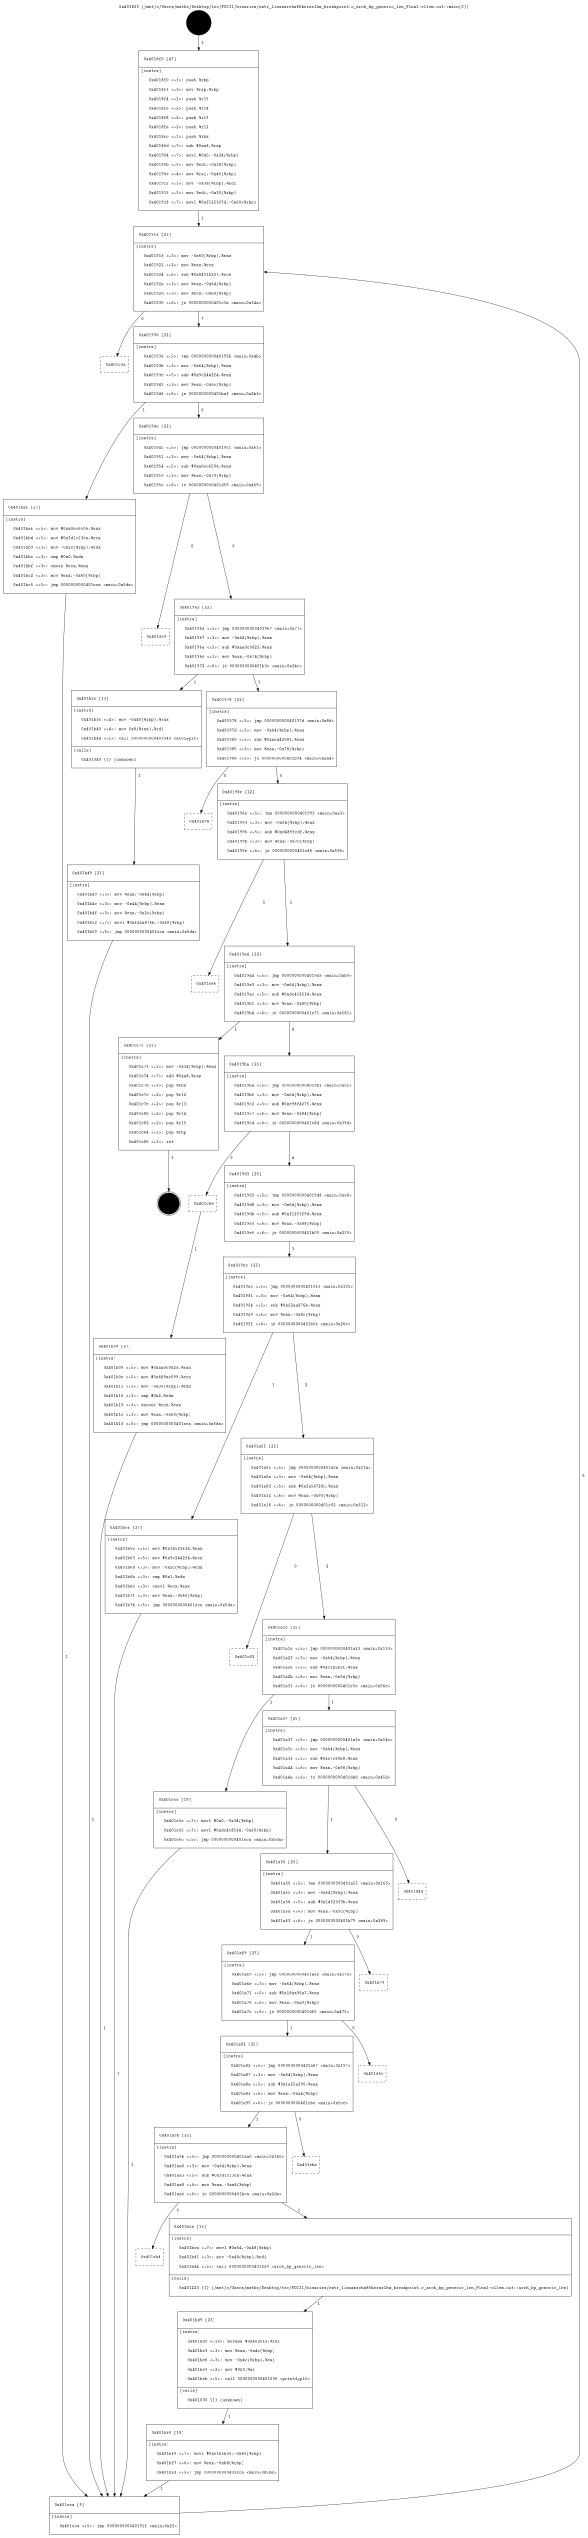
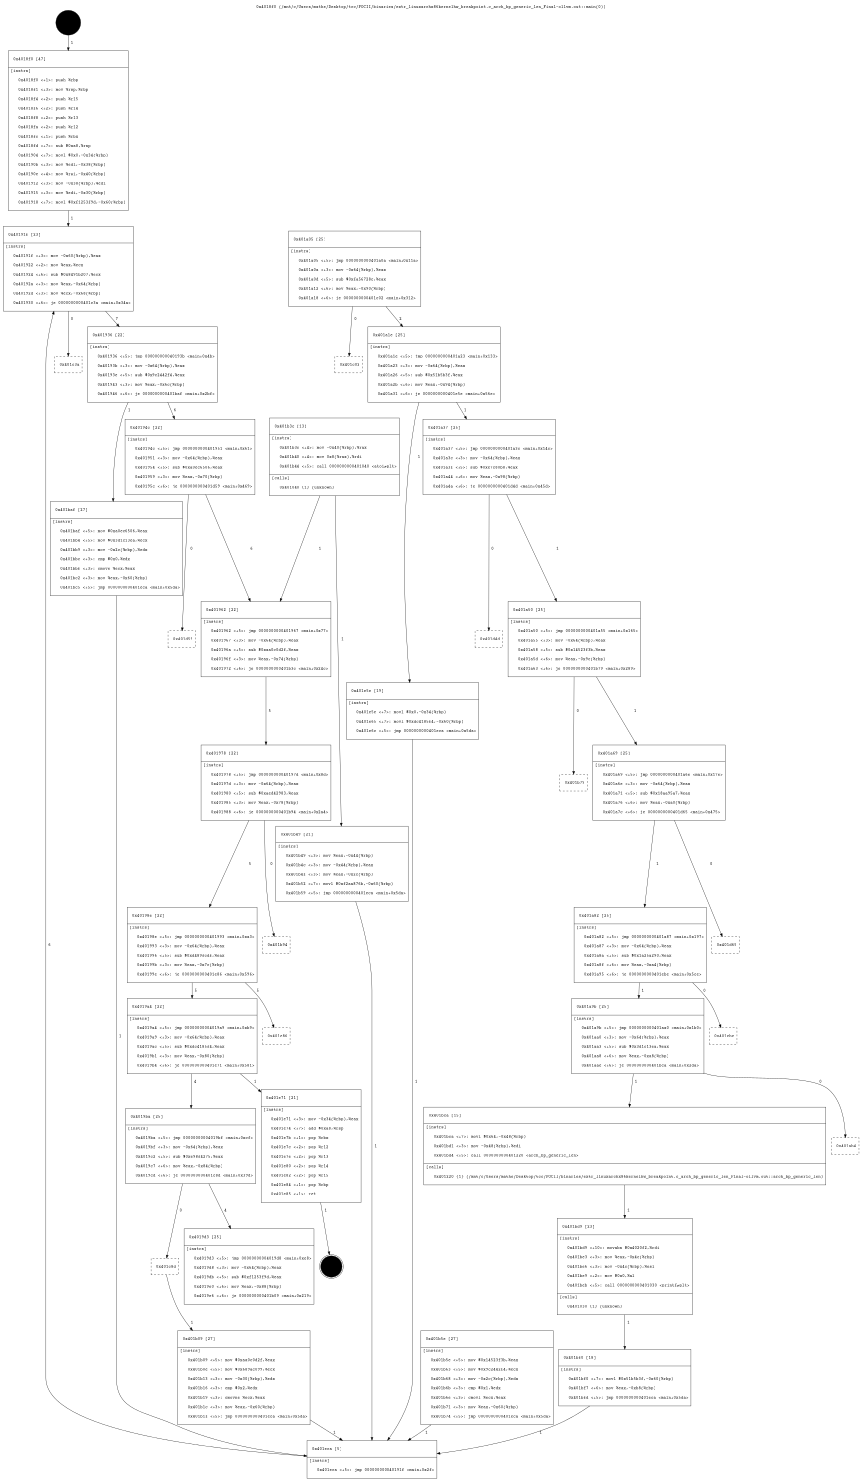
(190, 681) -> (301, 547)
(289, 1295) -> none
